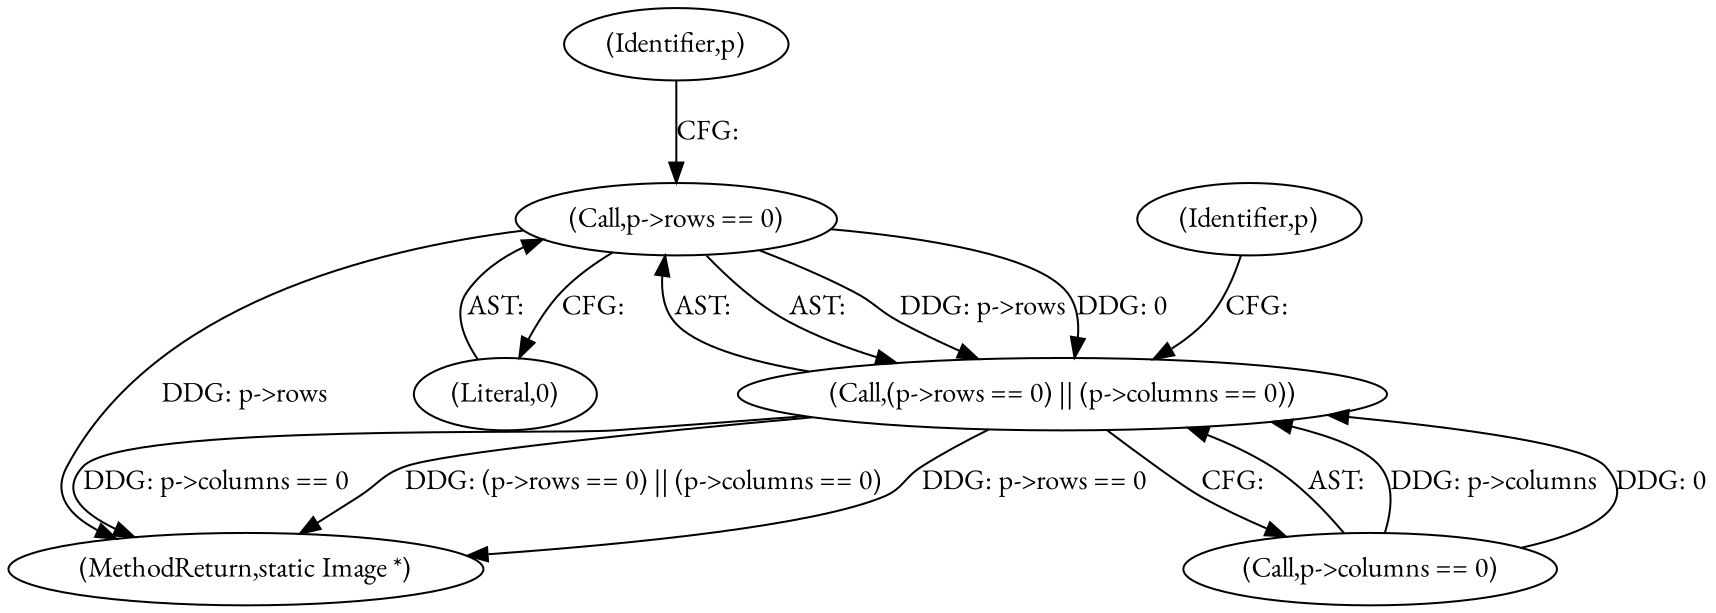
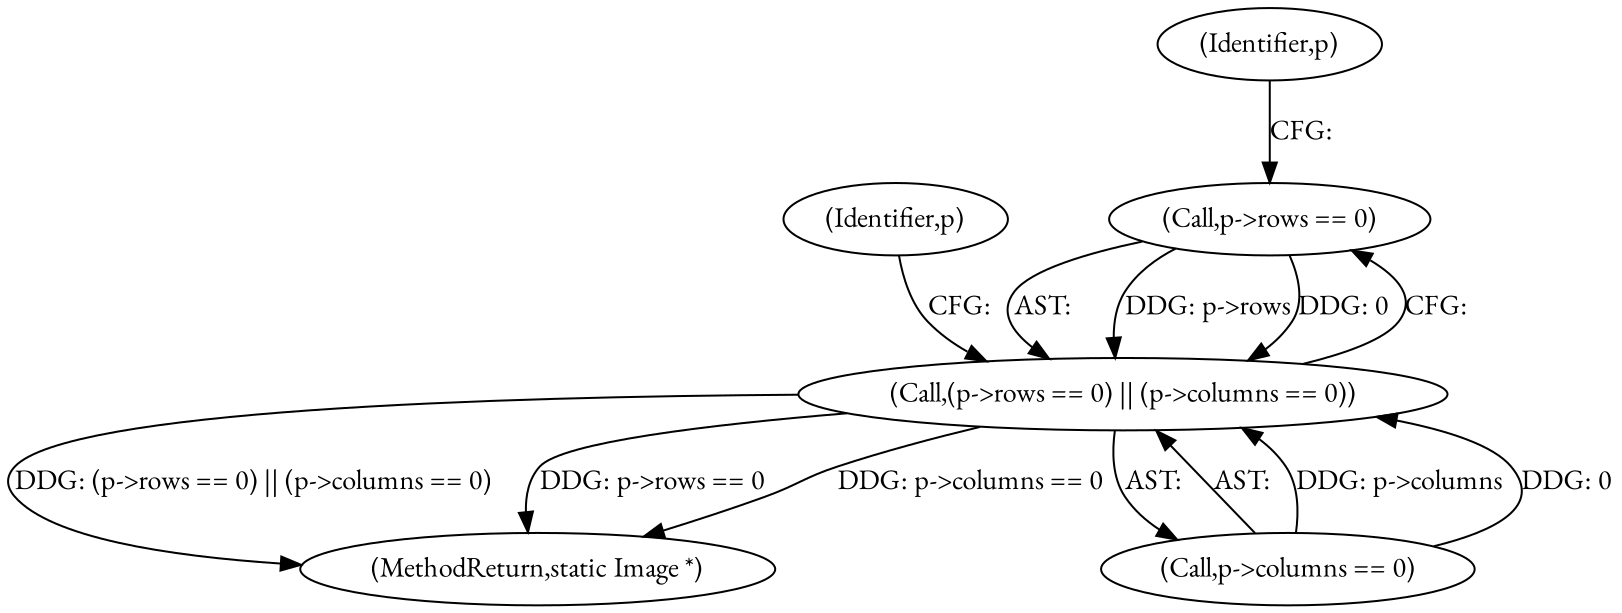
(706, 307) -> (1440, 307)
(231, 315) -> none
(505, 394) -> none
(1236, 482) -> (1157, 482)
